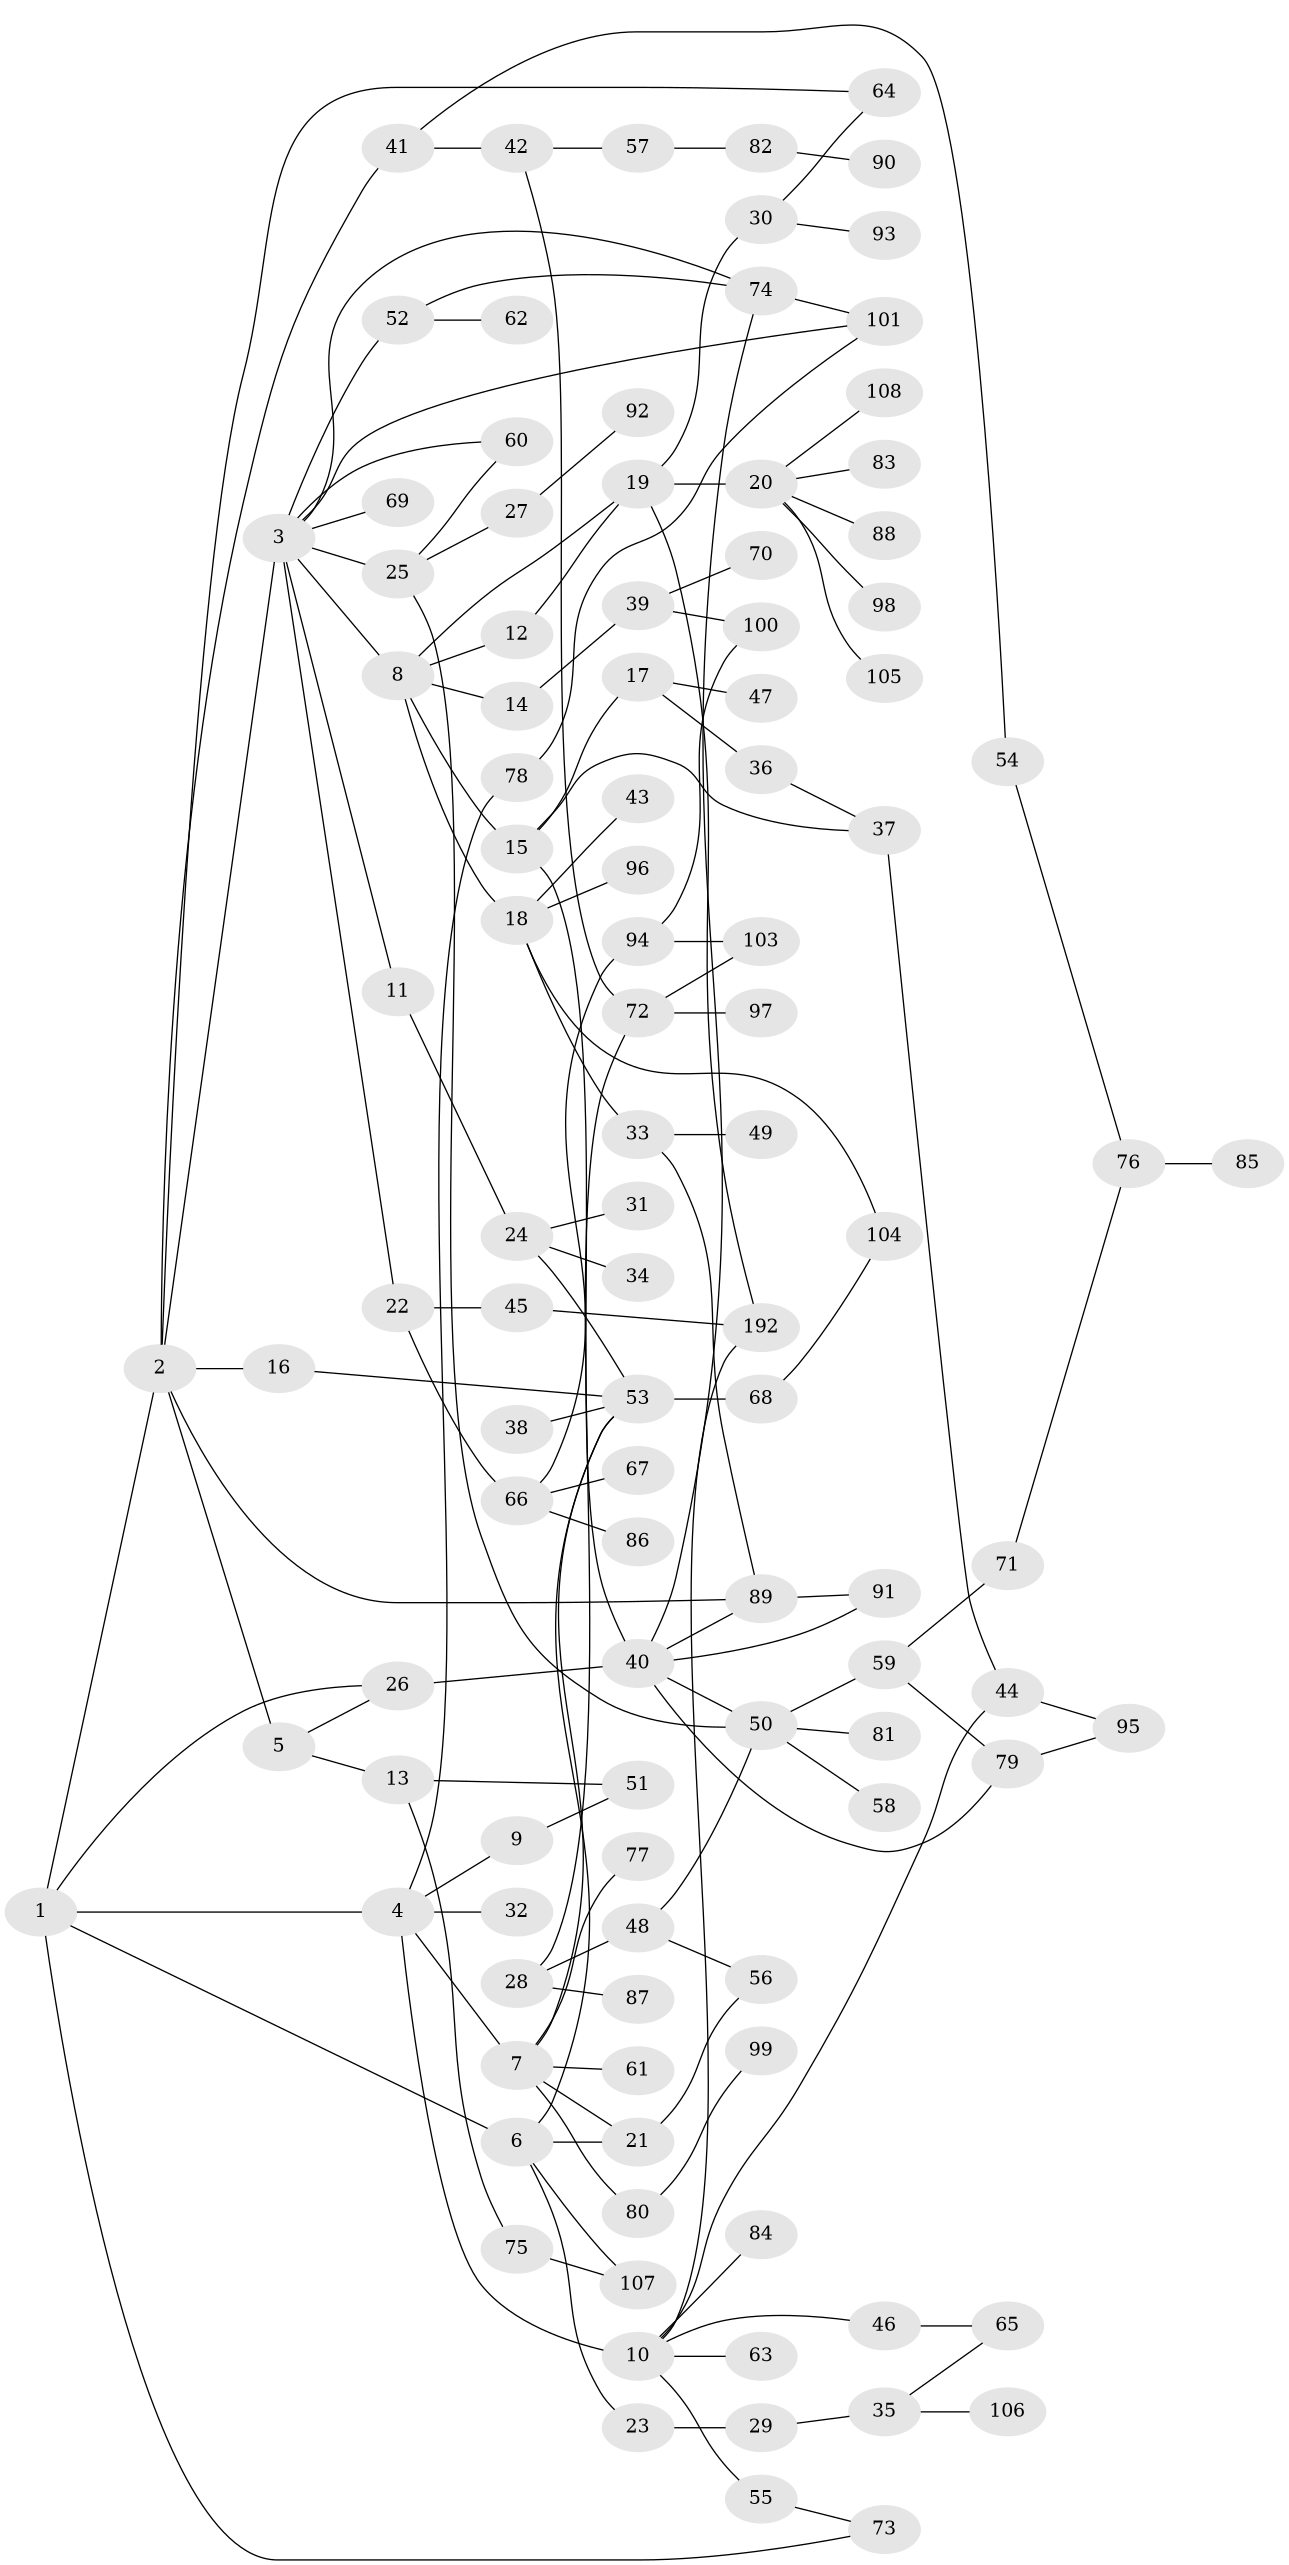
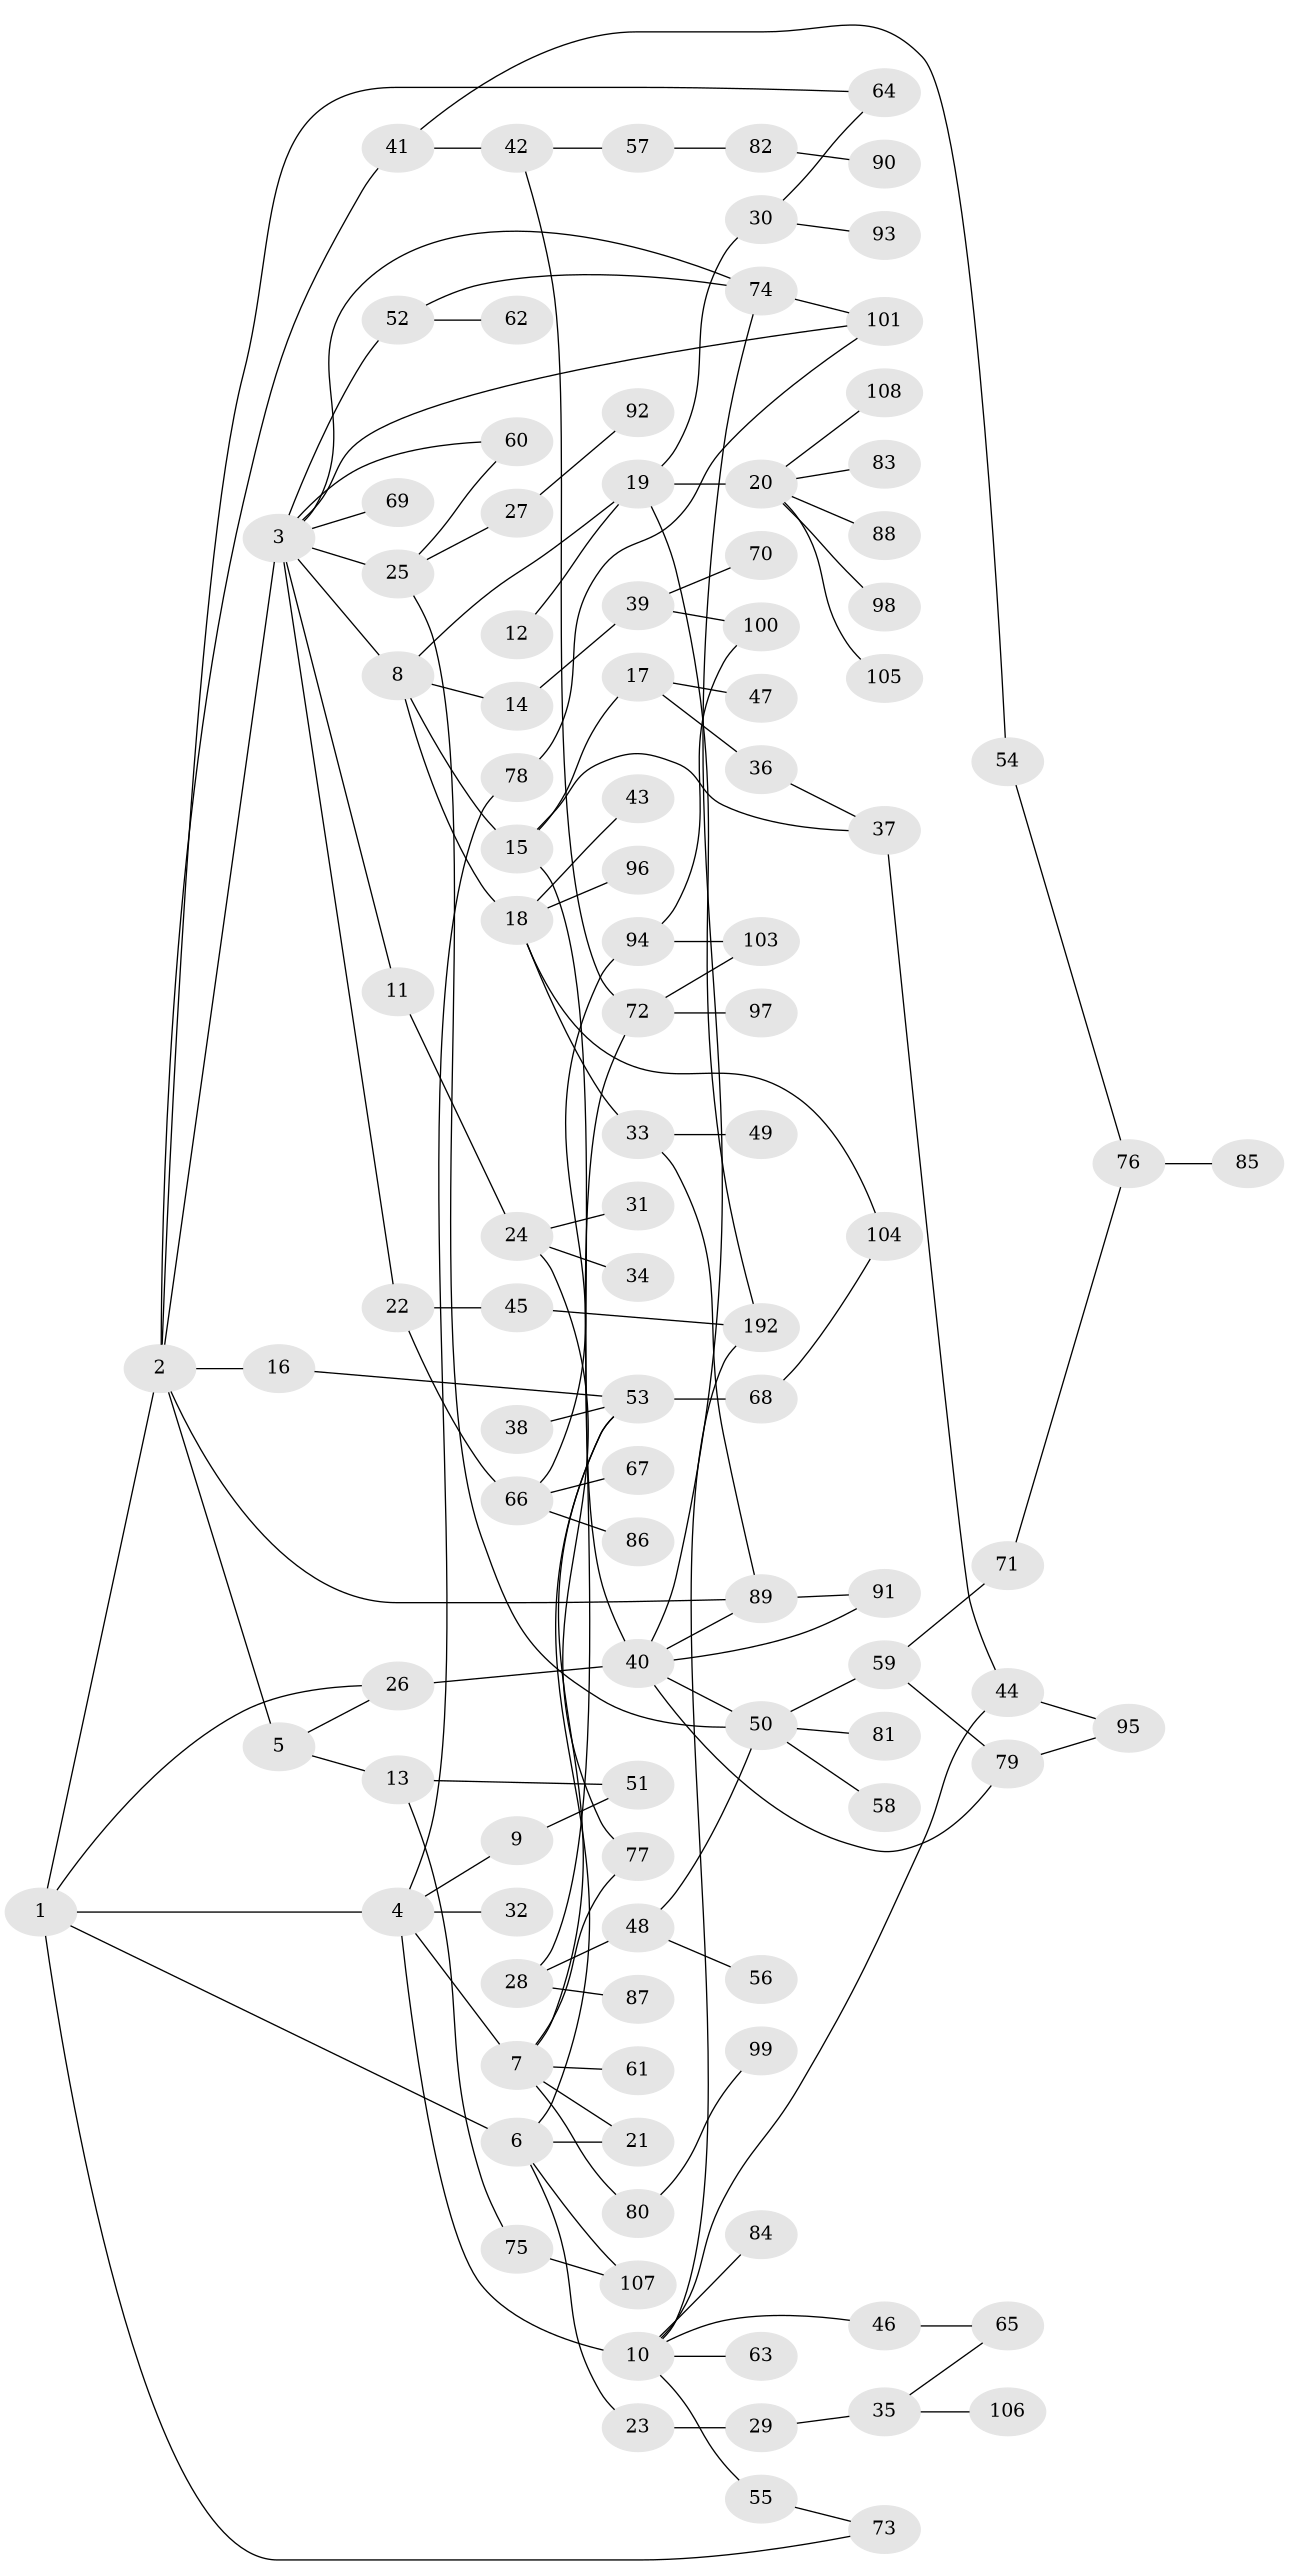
(457, 655) -> none
(575, 1302) -> (575, 1547)
(698, 2064) -> none
